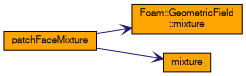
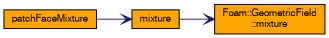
(109, 32) -> (192, 19)
